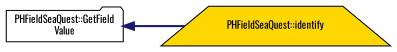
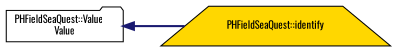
(65, 26) -> (65, 26)
